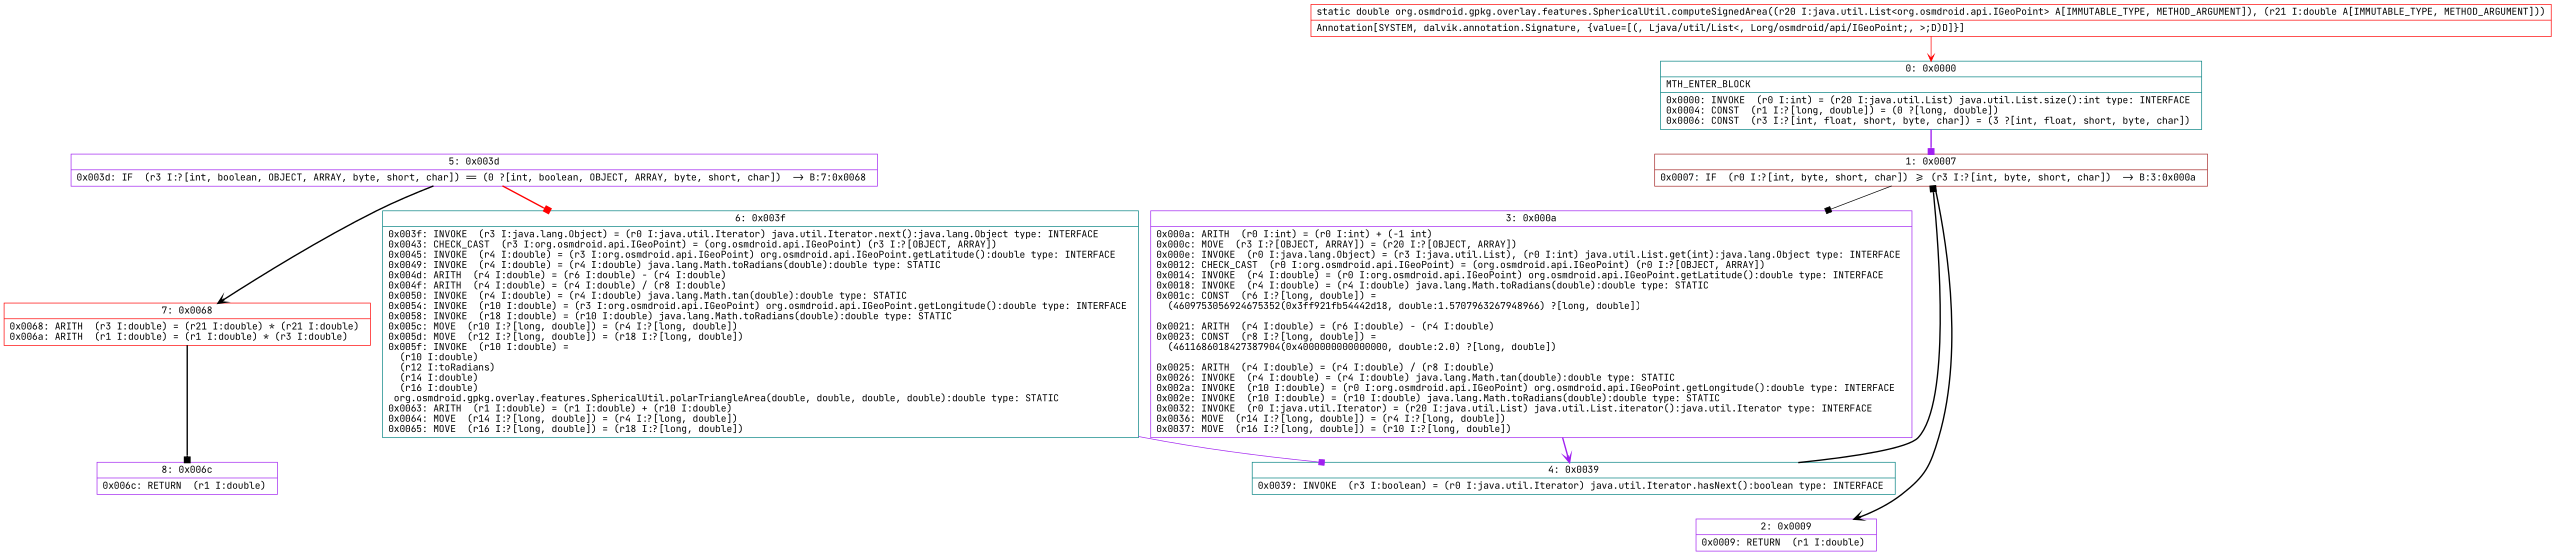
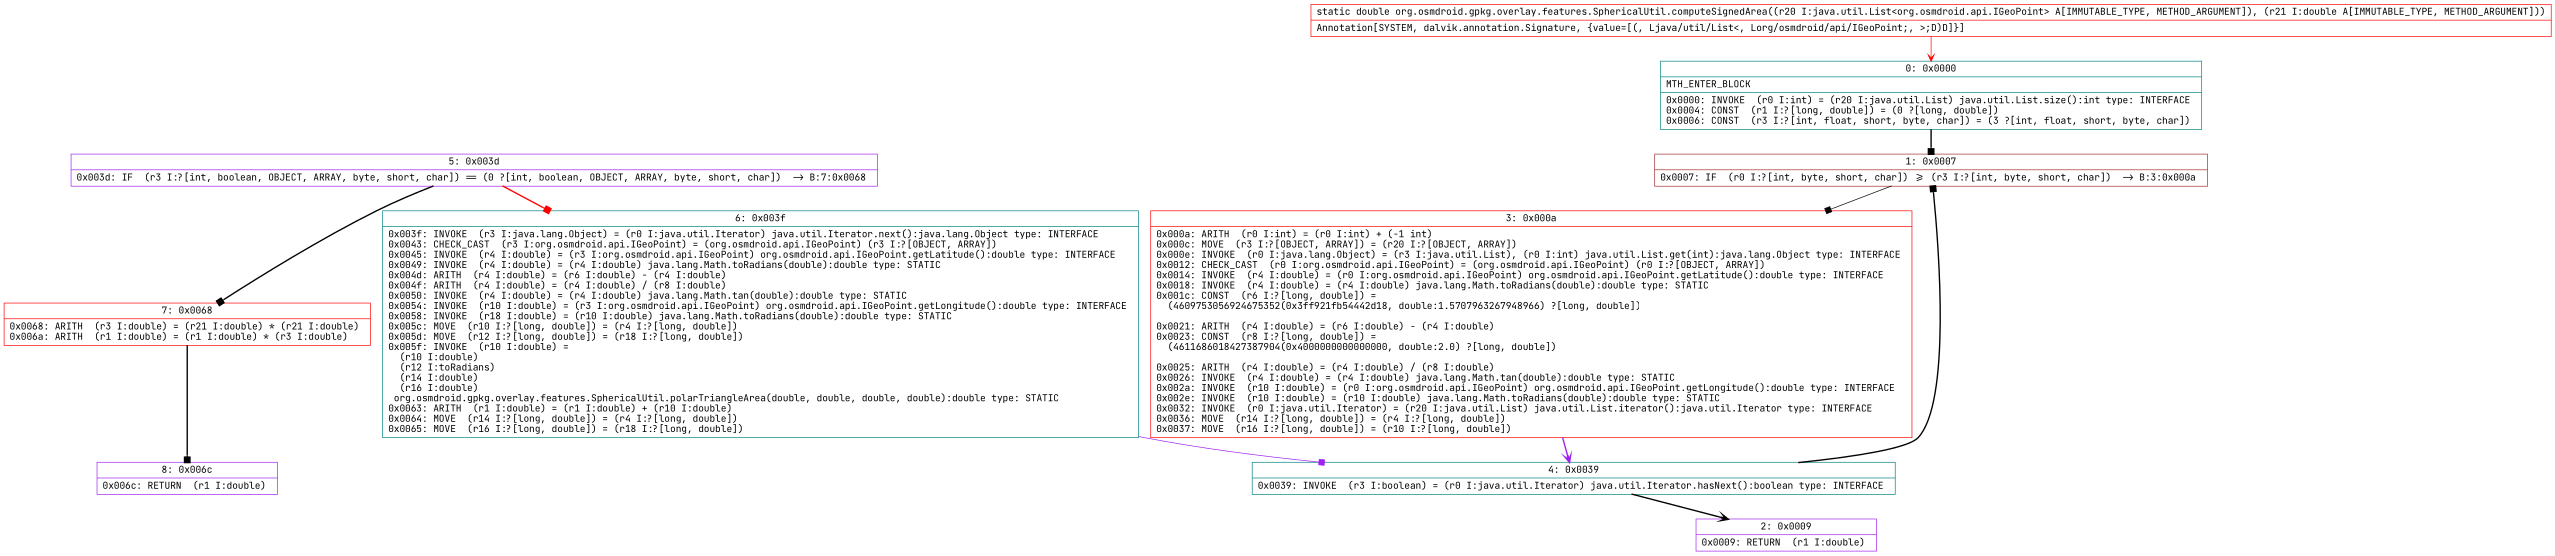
(1931, 138) -> (1931, 138)
(326, 238) -> (326, 238)
(1531, 324) -> (1531, 324)
(1950, 370) -> (1677, 506)
